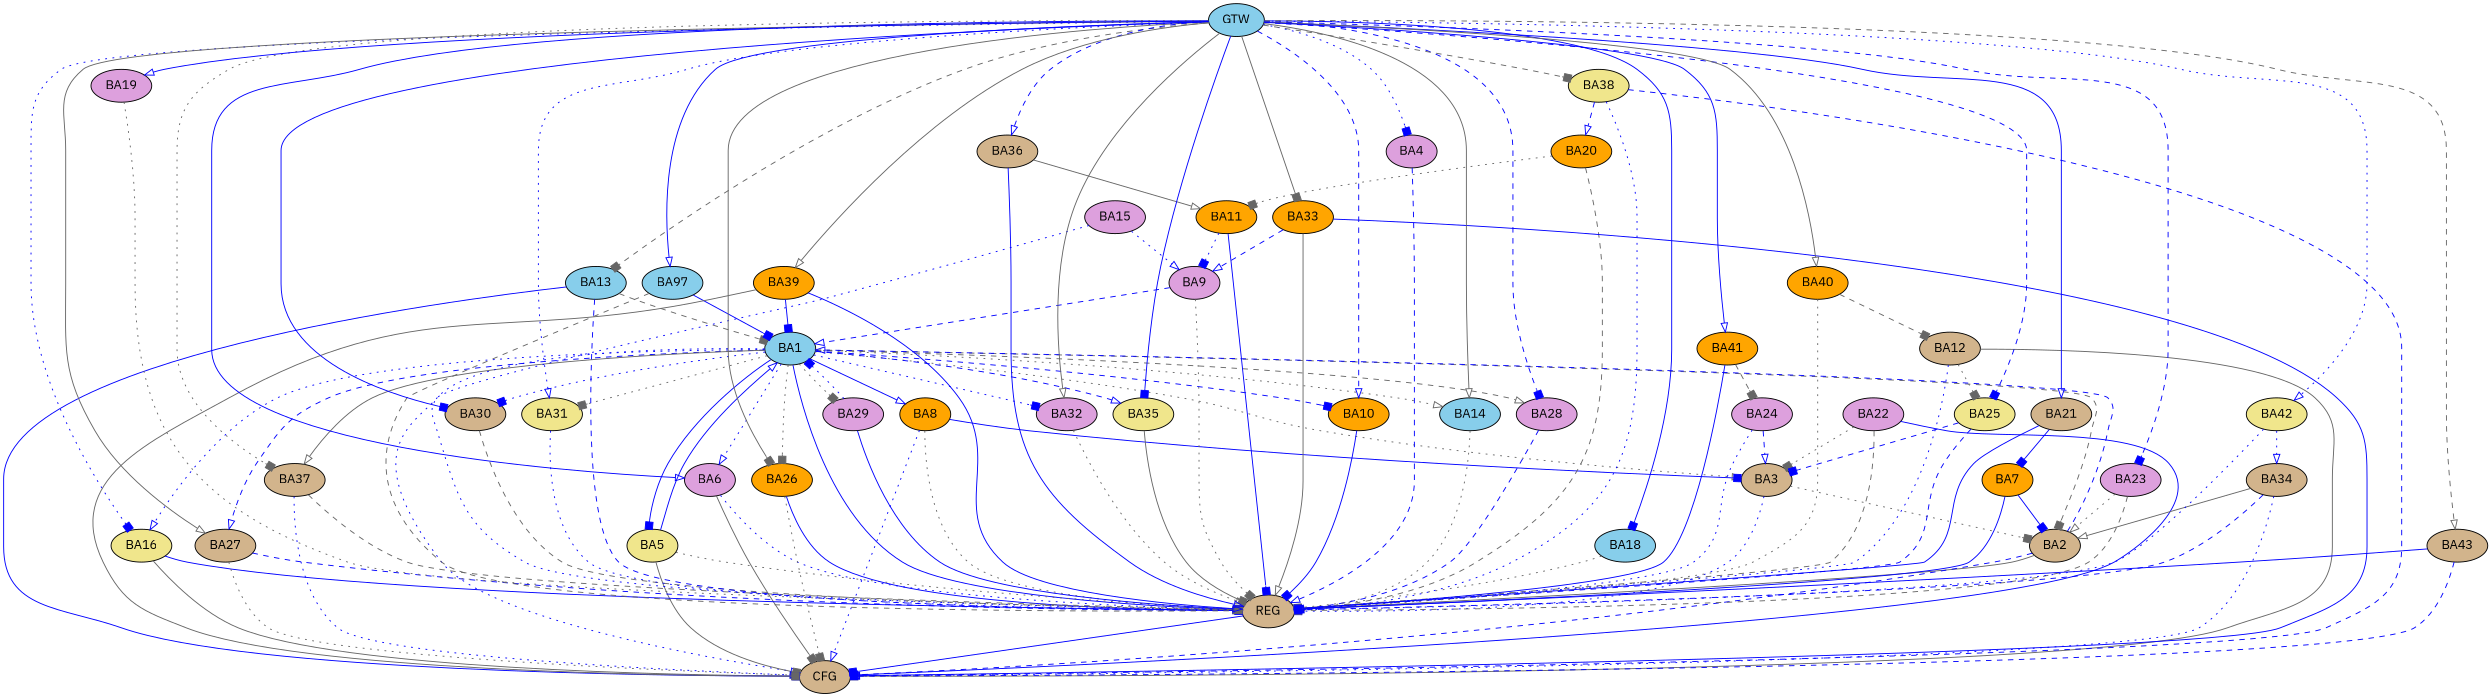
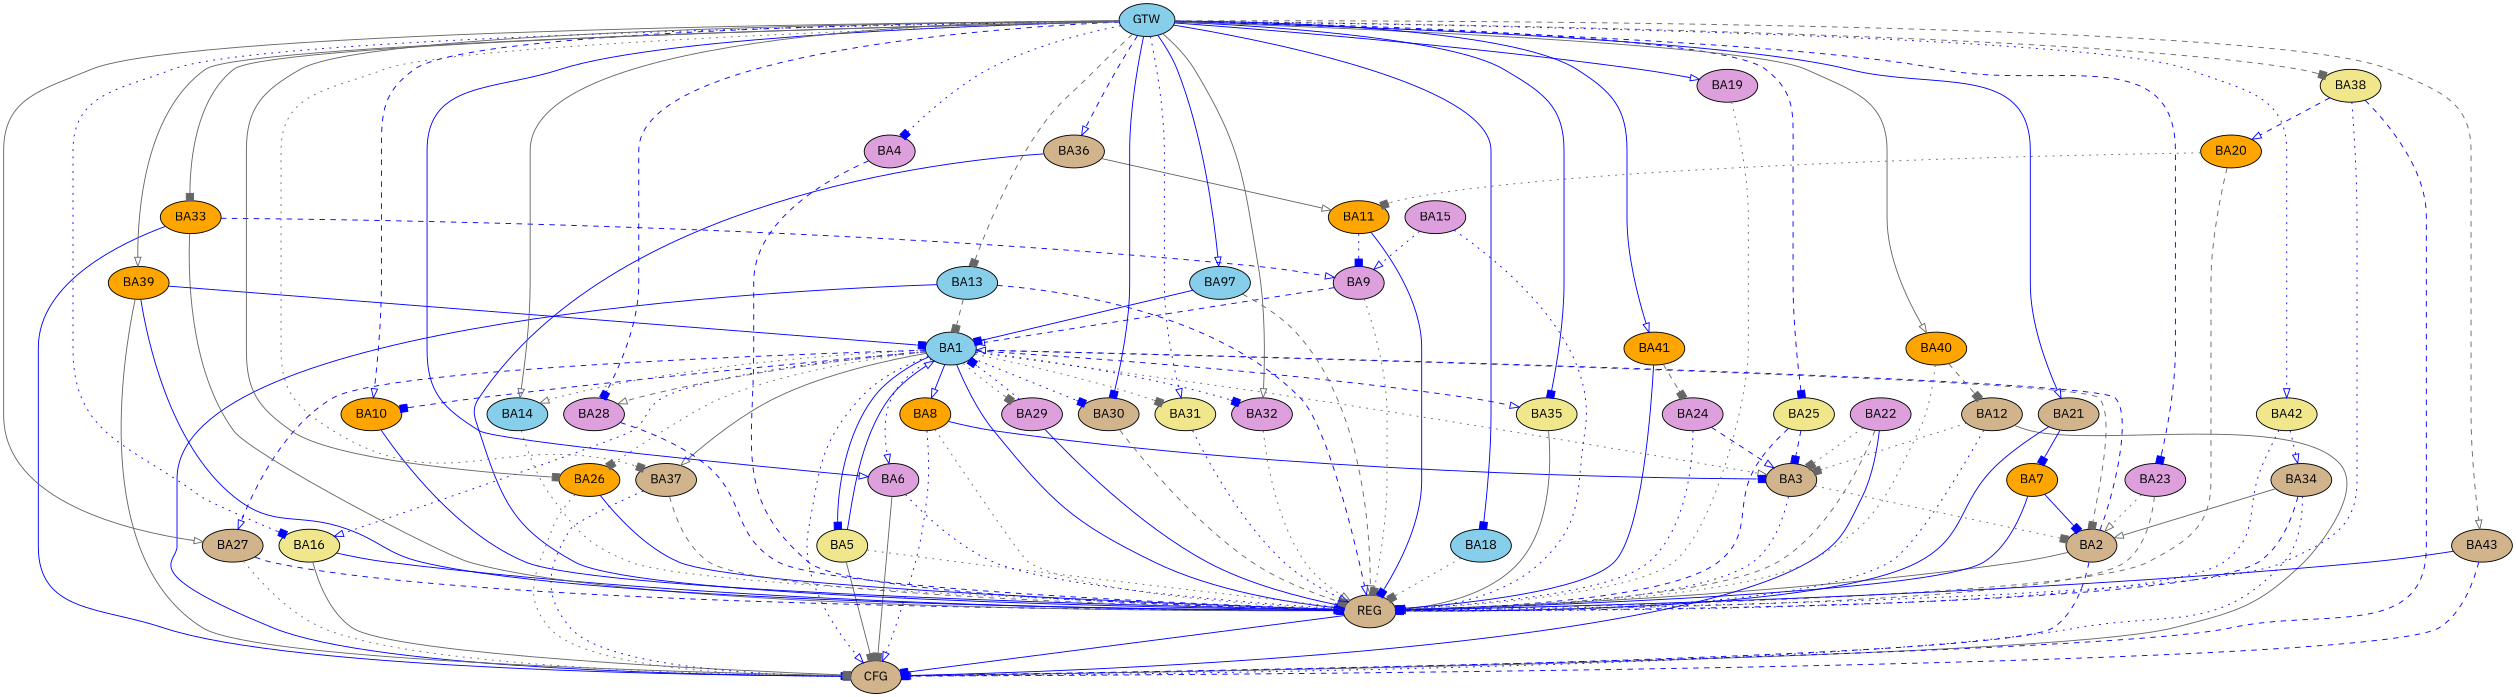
(1965, 377) -> (1894, 446)
